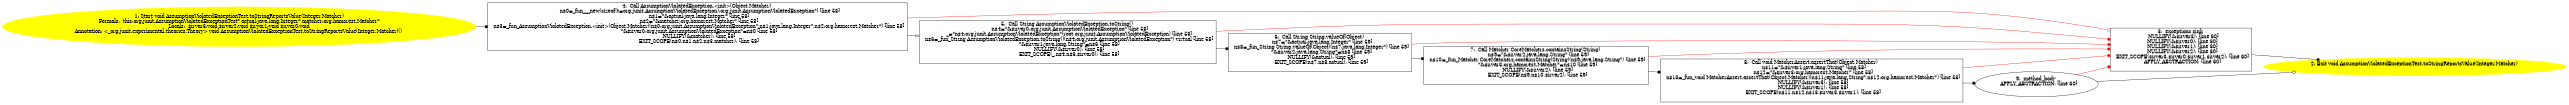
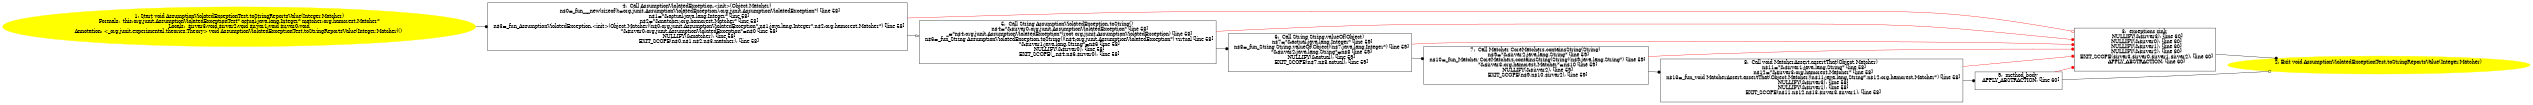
(2037, 84) -> (2019, 81)
